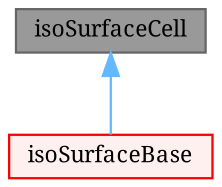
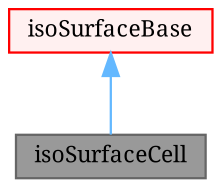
(111, 105) -> (111, 105)
